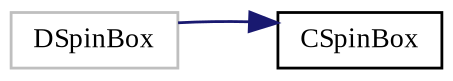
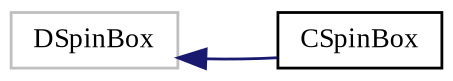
(214, 22) -> (242, 59)
